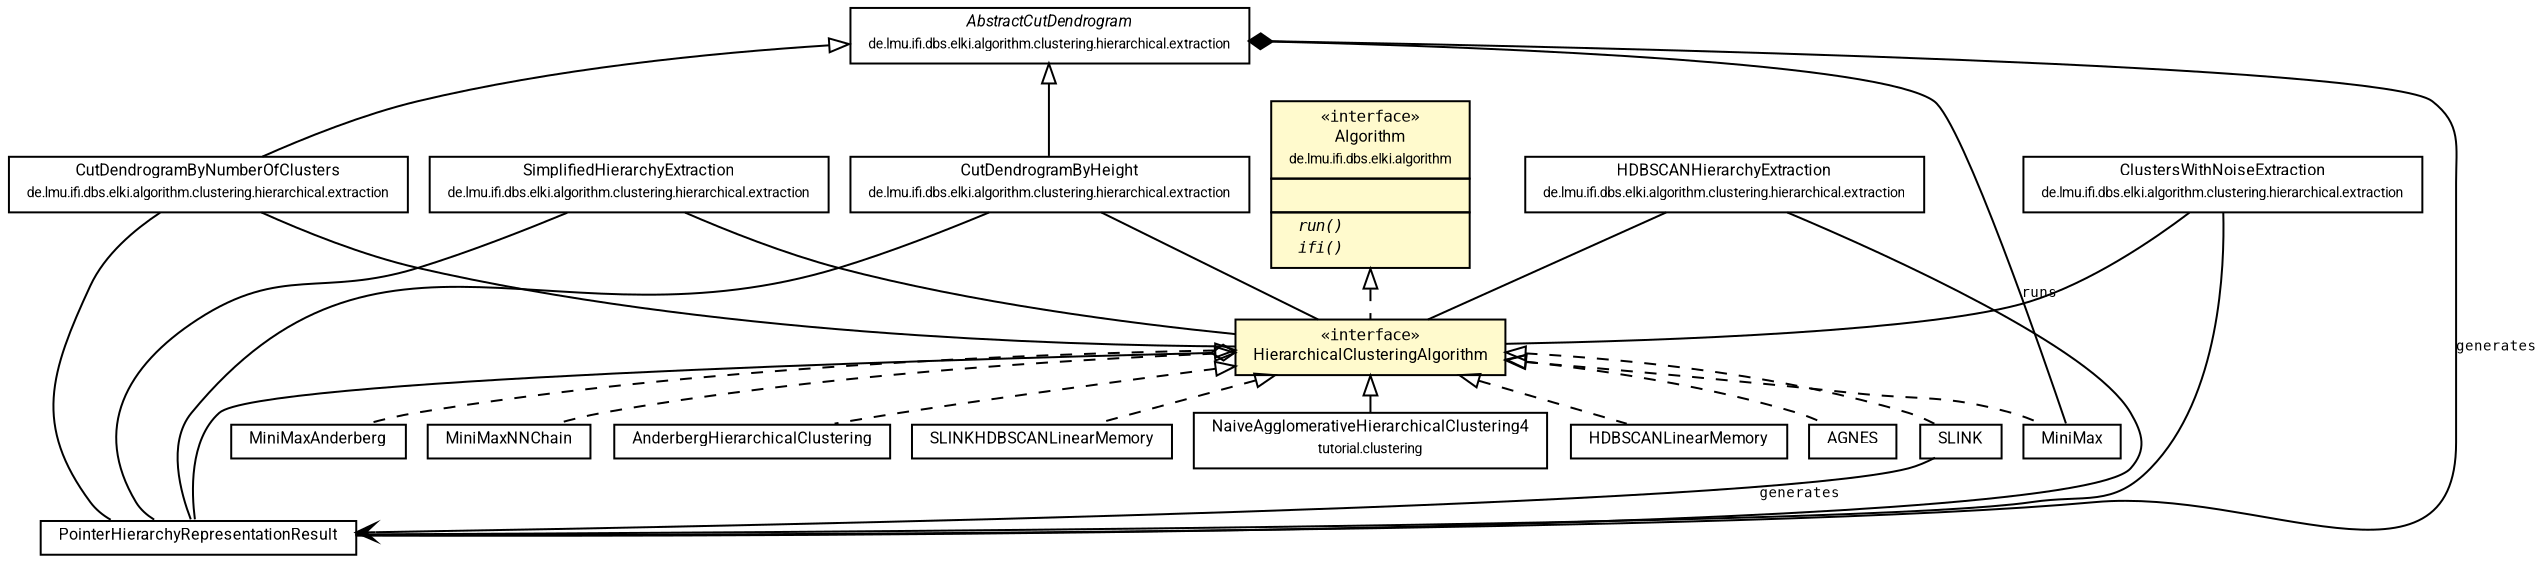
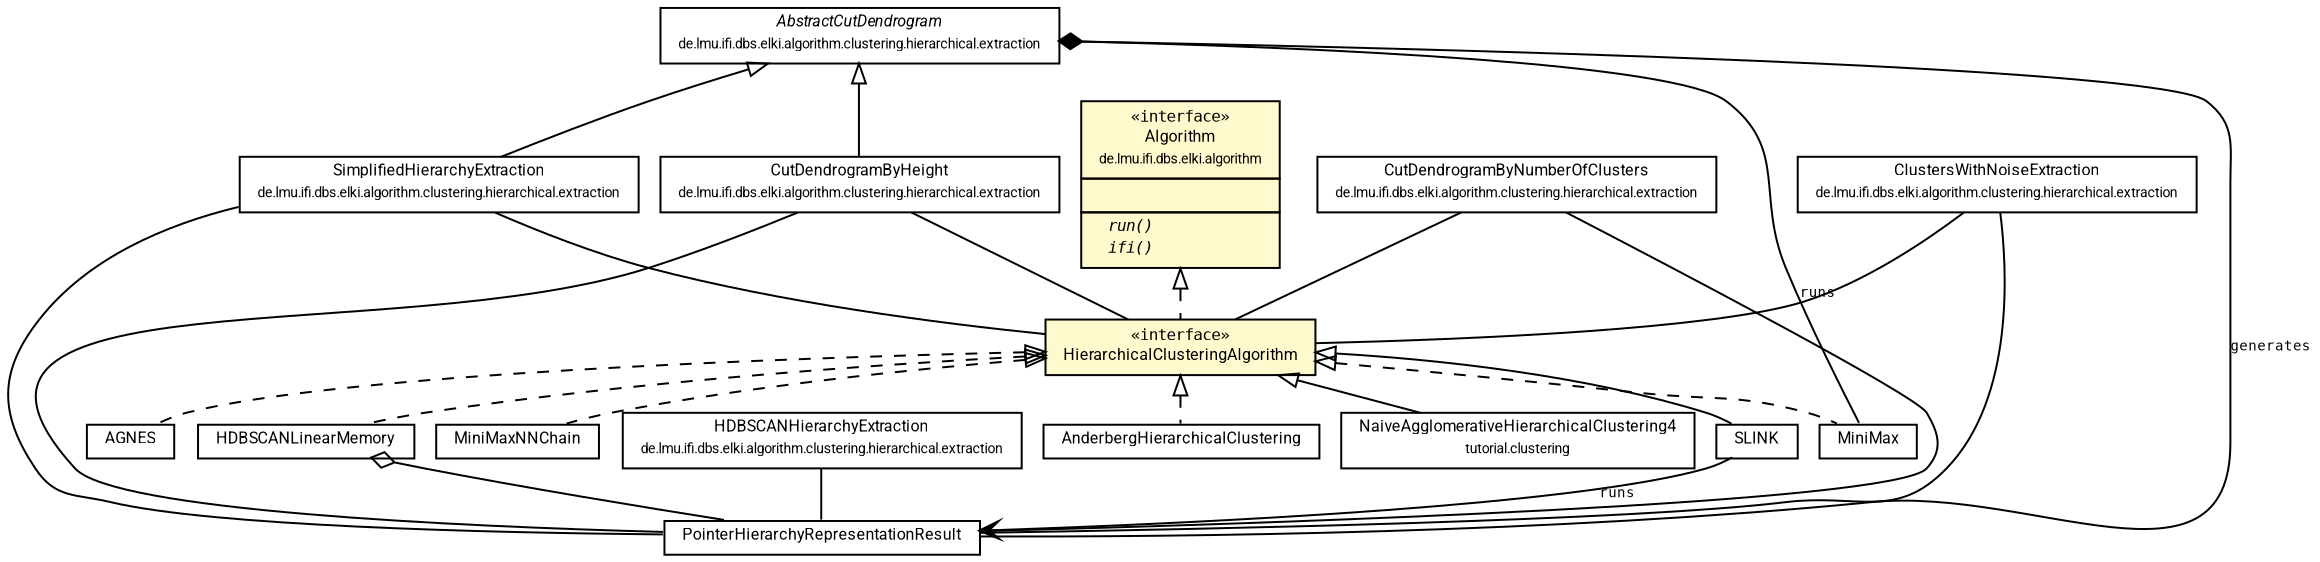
(540, 77) -> (624, 110)
(1547, 266) -> none
(602, 374) -> (559, 493)
(1733, 375) -> (1536, 375)
(319, 441) -> none
(1041, 441) -> none
(1800, 494) -> (1618, 494)
